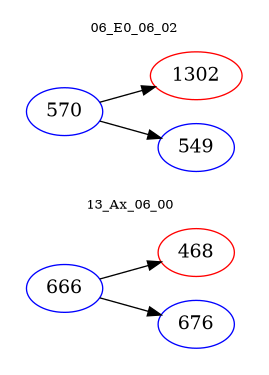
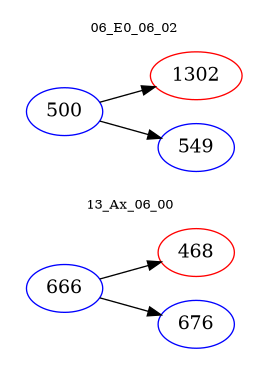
(65, 112) -> (65, 112)
